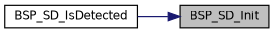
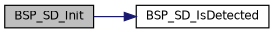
(153, 17) -> (109, 17)
